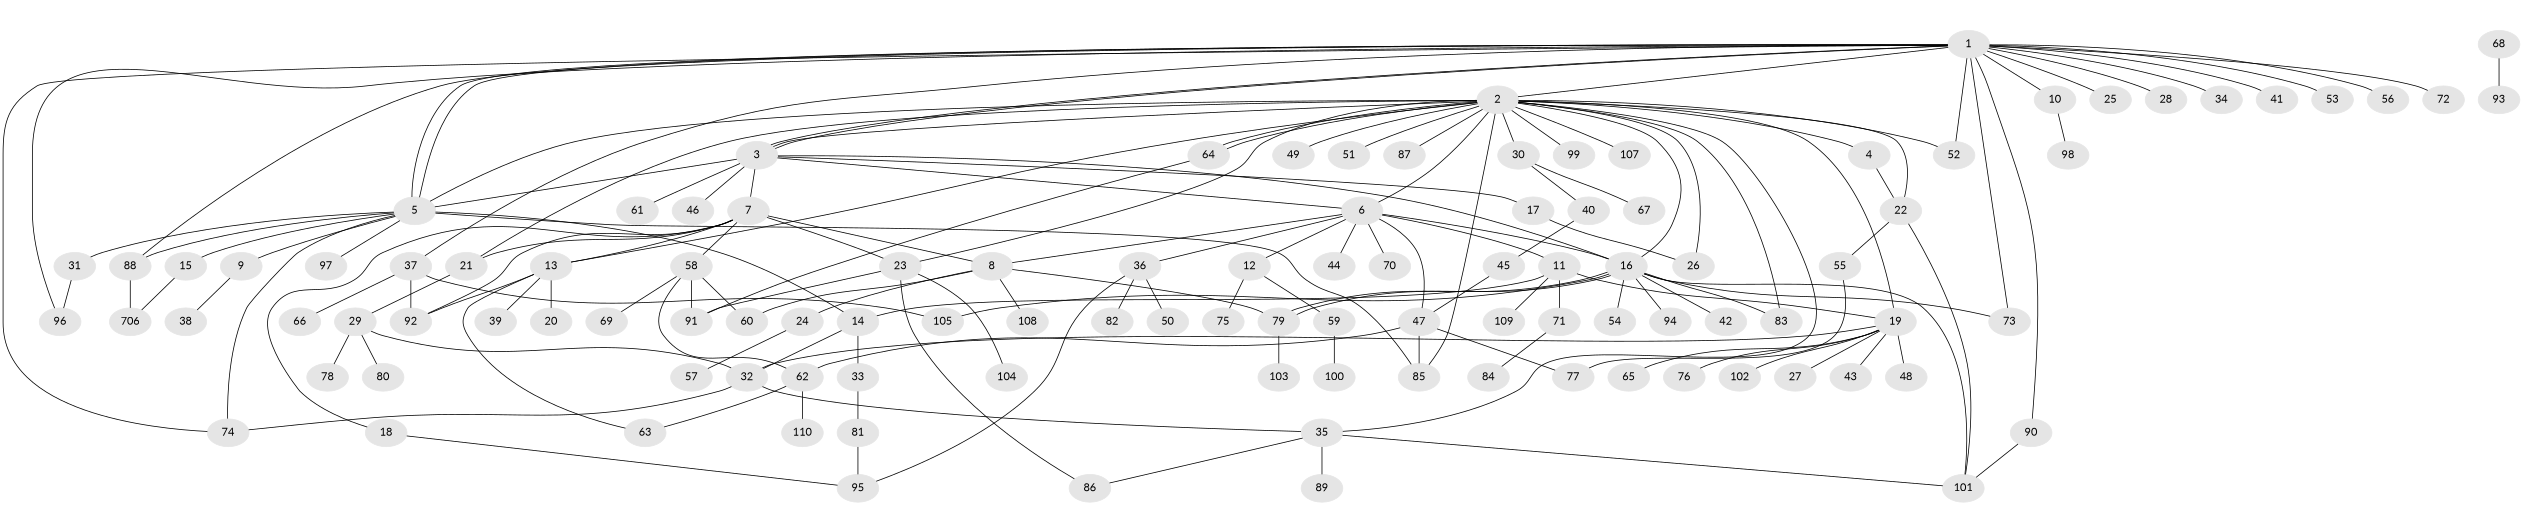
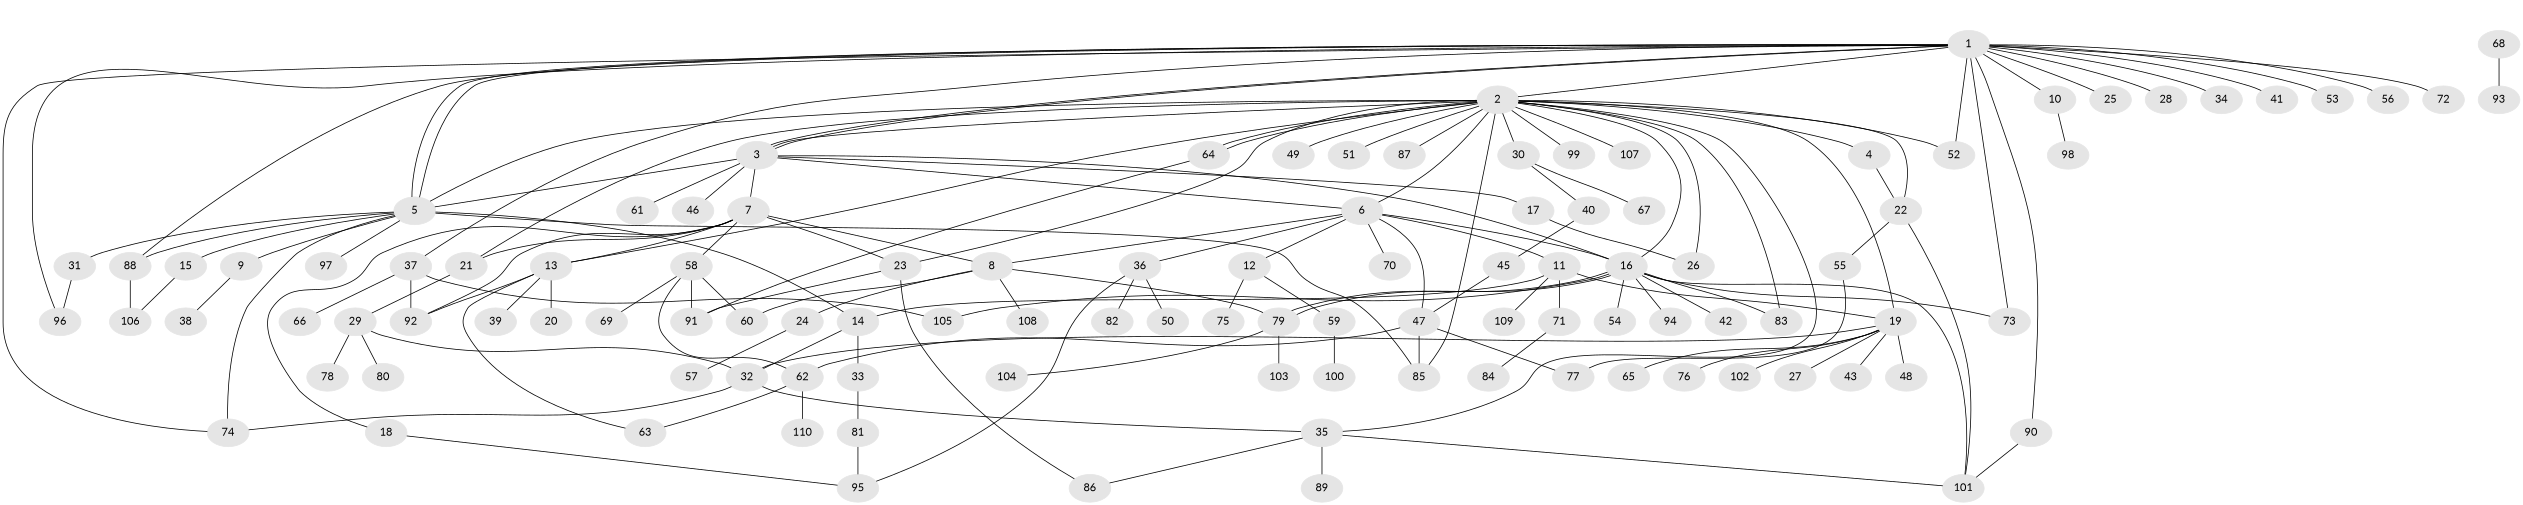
(1334, 266) -> none
(971, 309) -> (1147, 360)
(130, 322) -> (130, 322)
